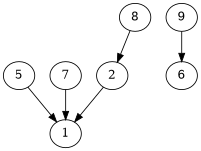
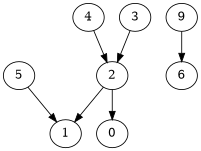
none -> (89, 17)
(135, 17) -> (135, 17)
(66, 76) -> none
none -> (112, 134)
